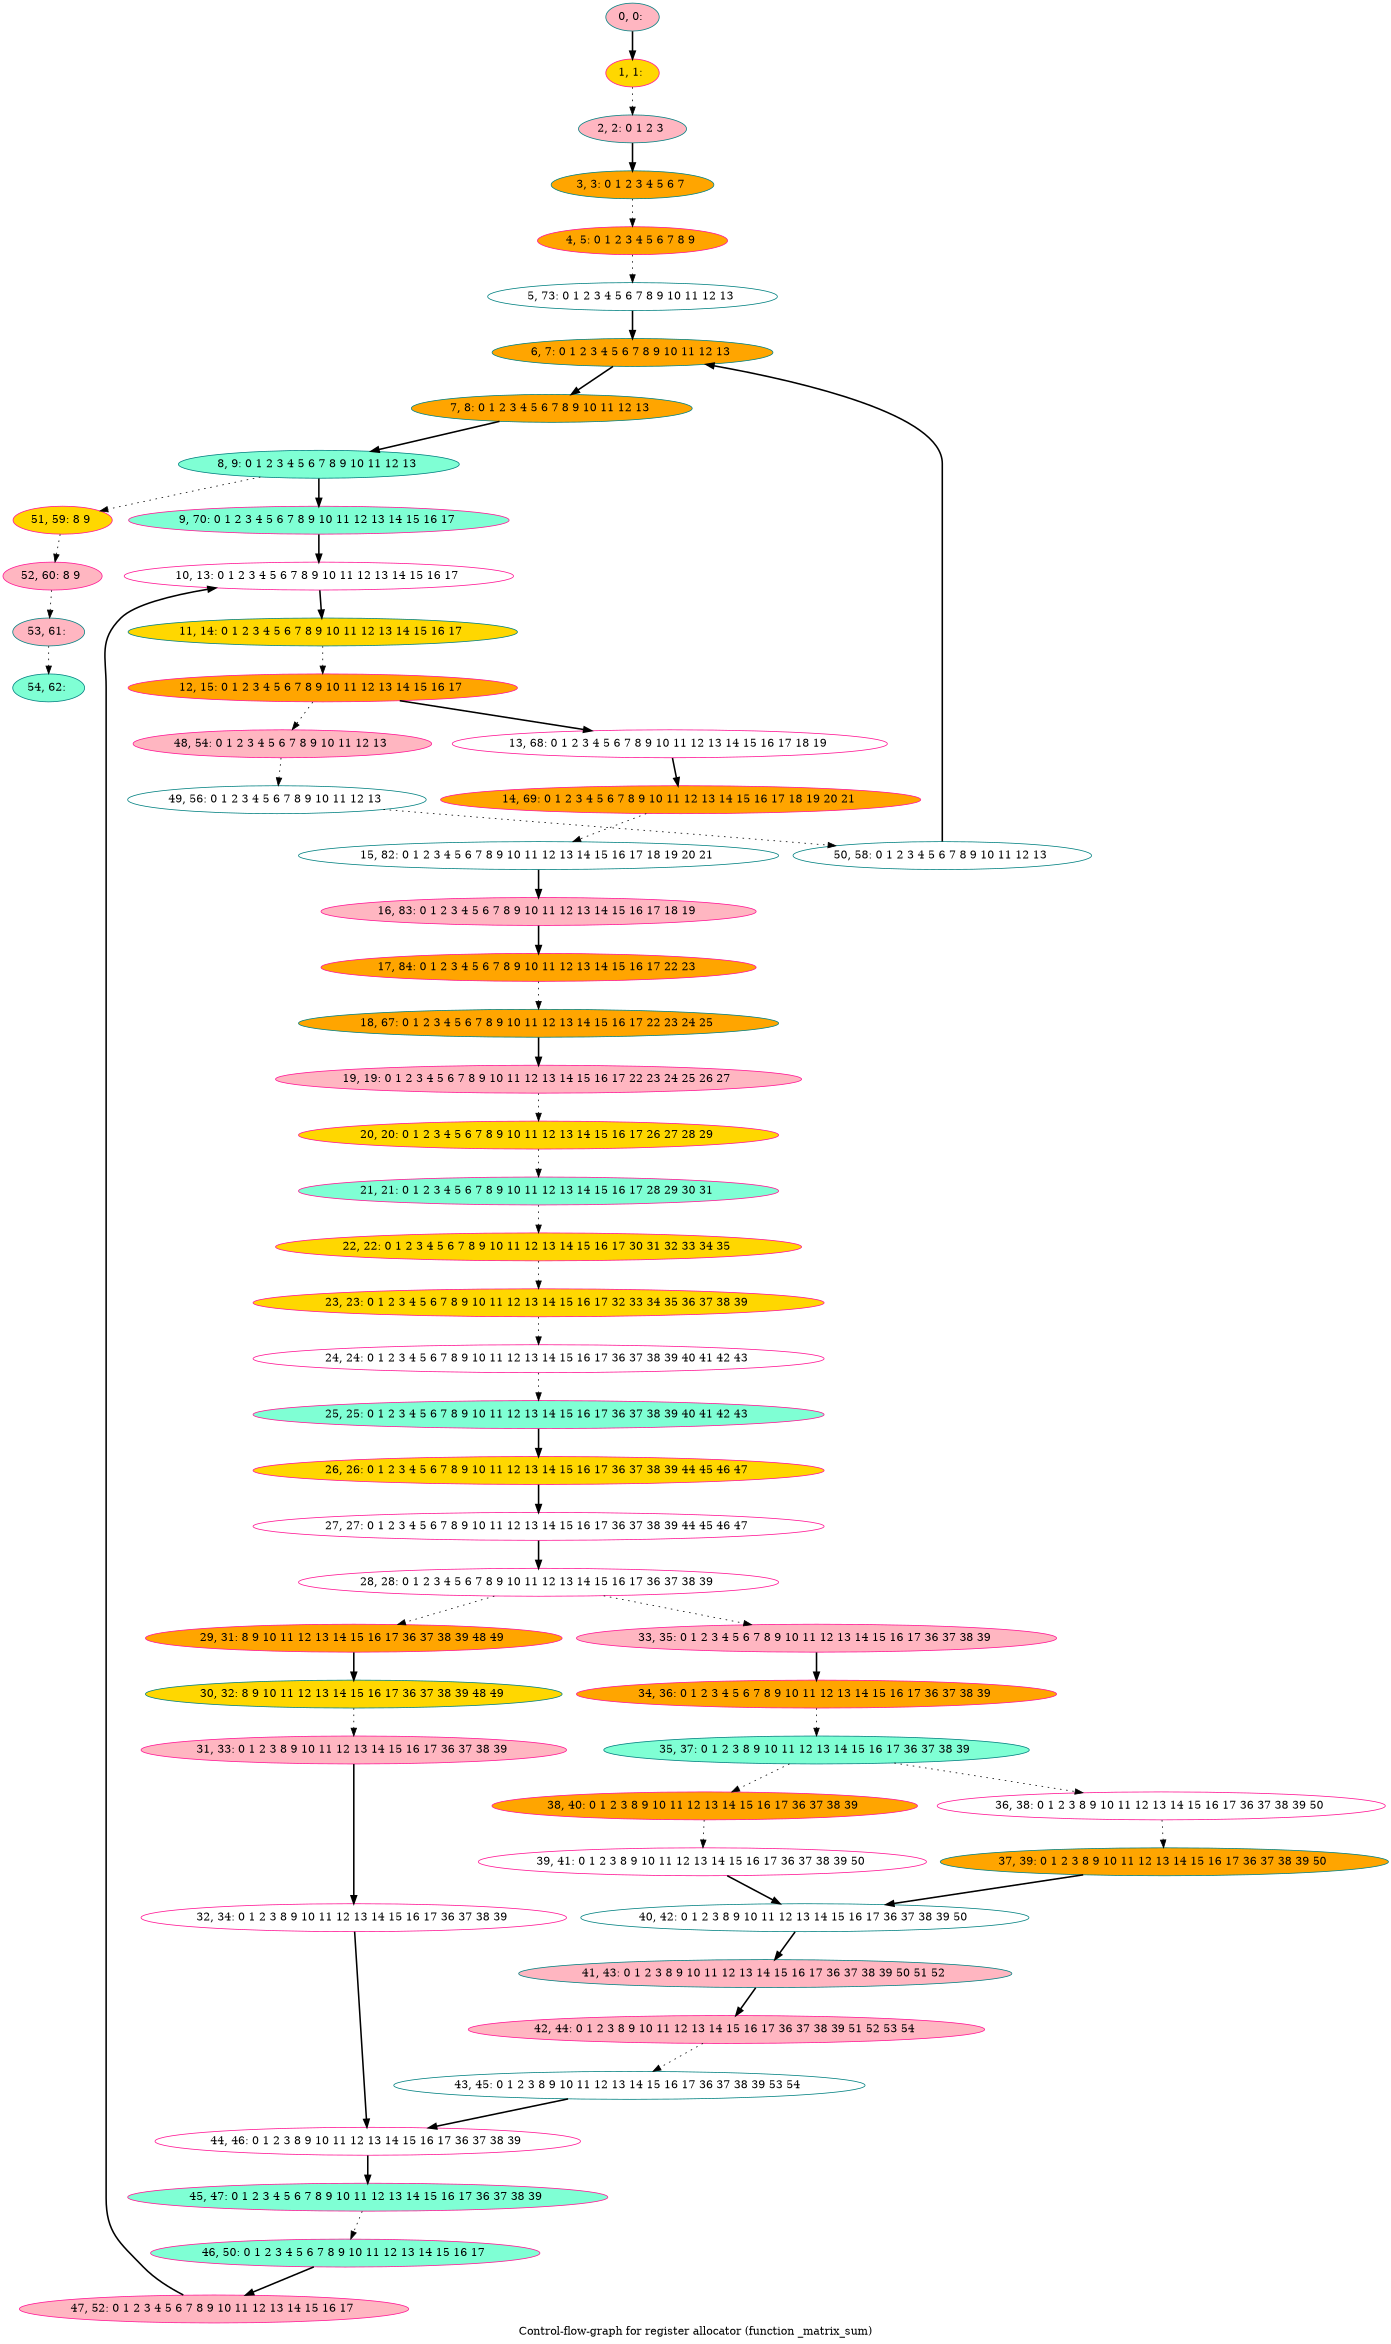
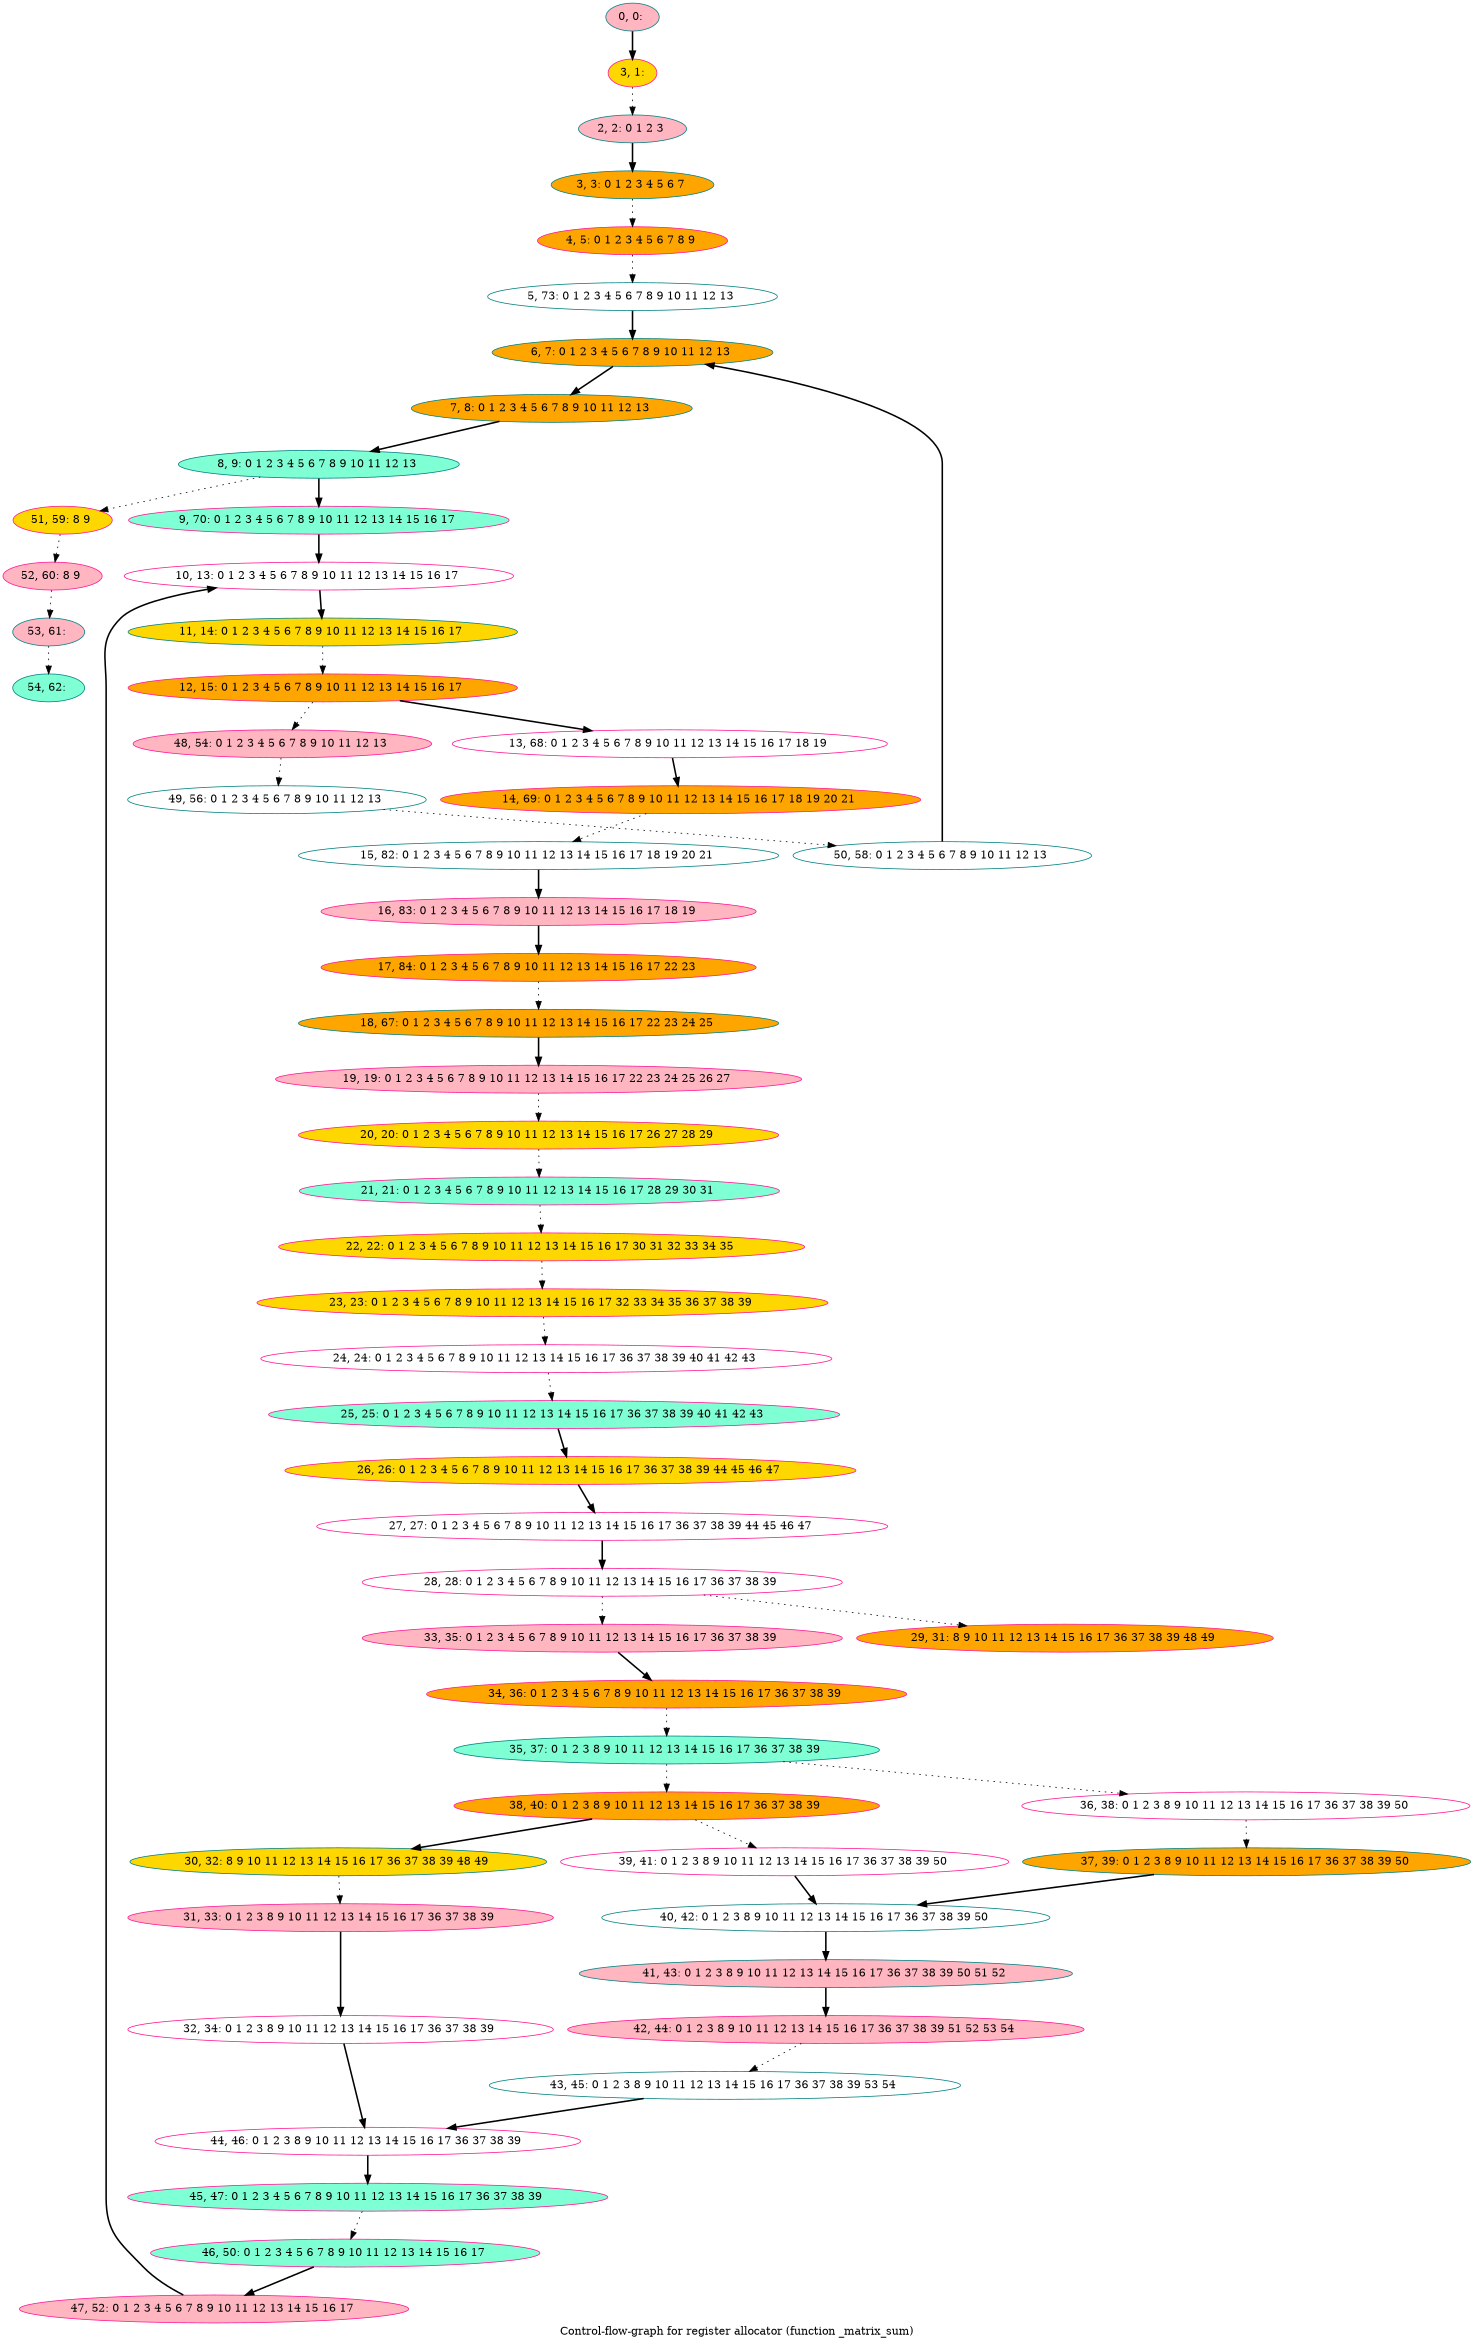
(633, 73) -> (633, 73)
(354, 1662) -> (506, 1833)
